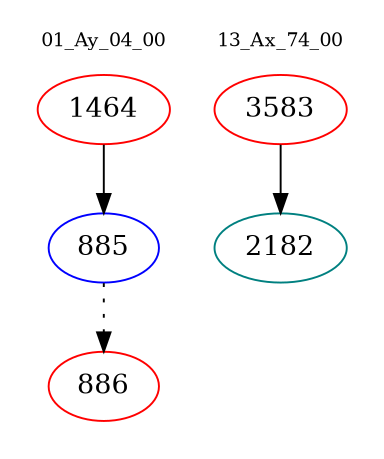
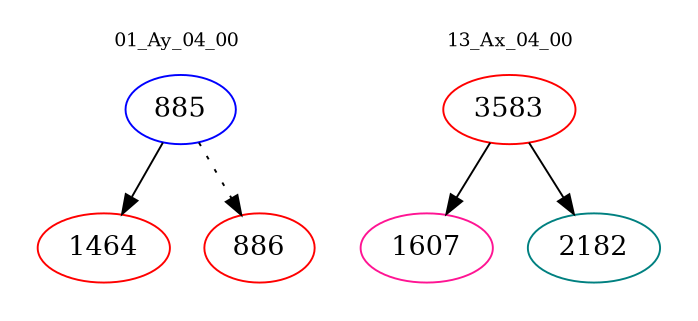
(281, 41) -> (510, 41)
(104, 169) -> (147, 170)
none -> (427, 248)
